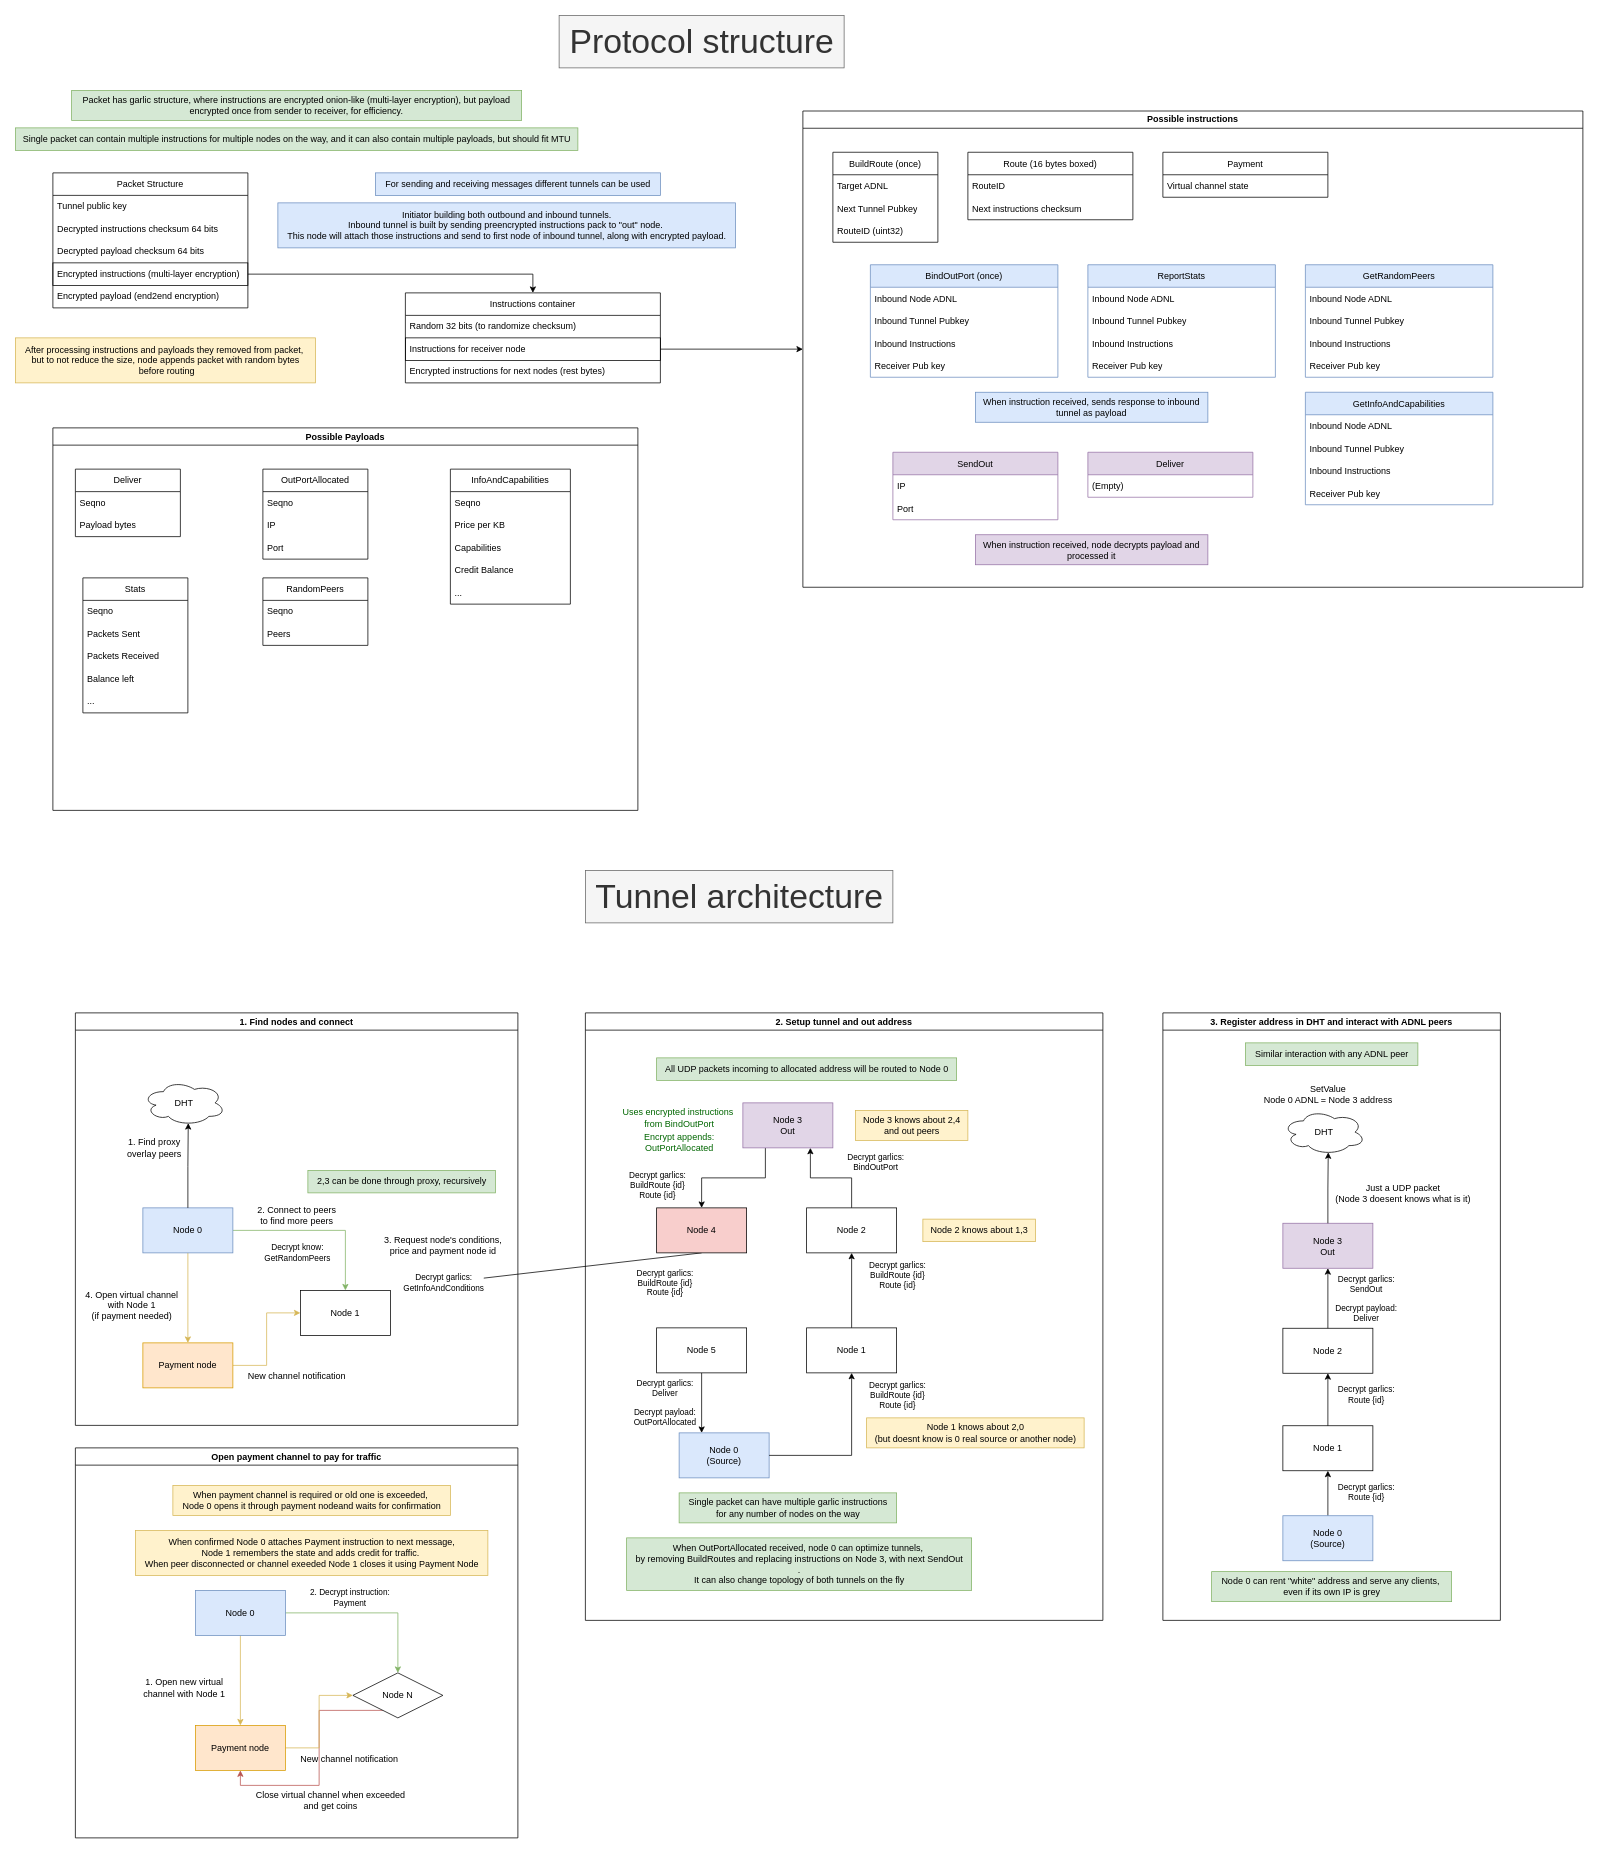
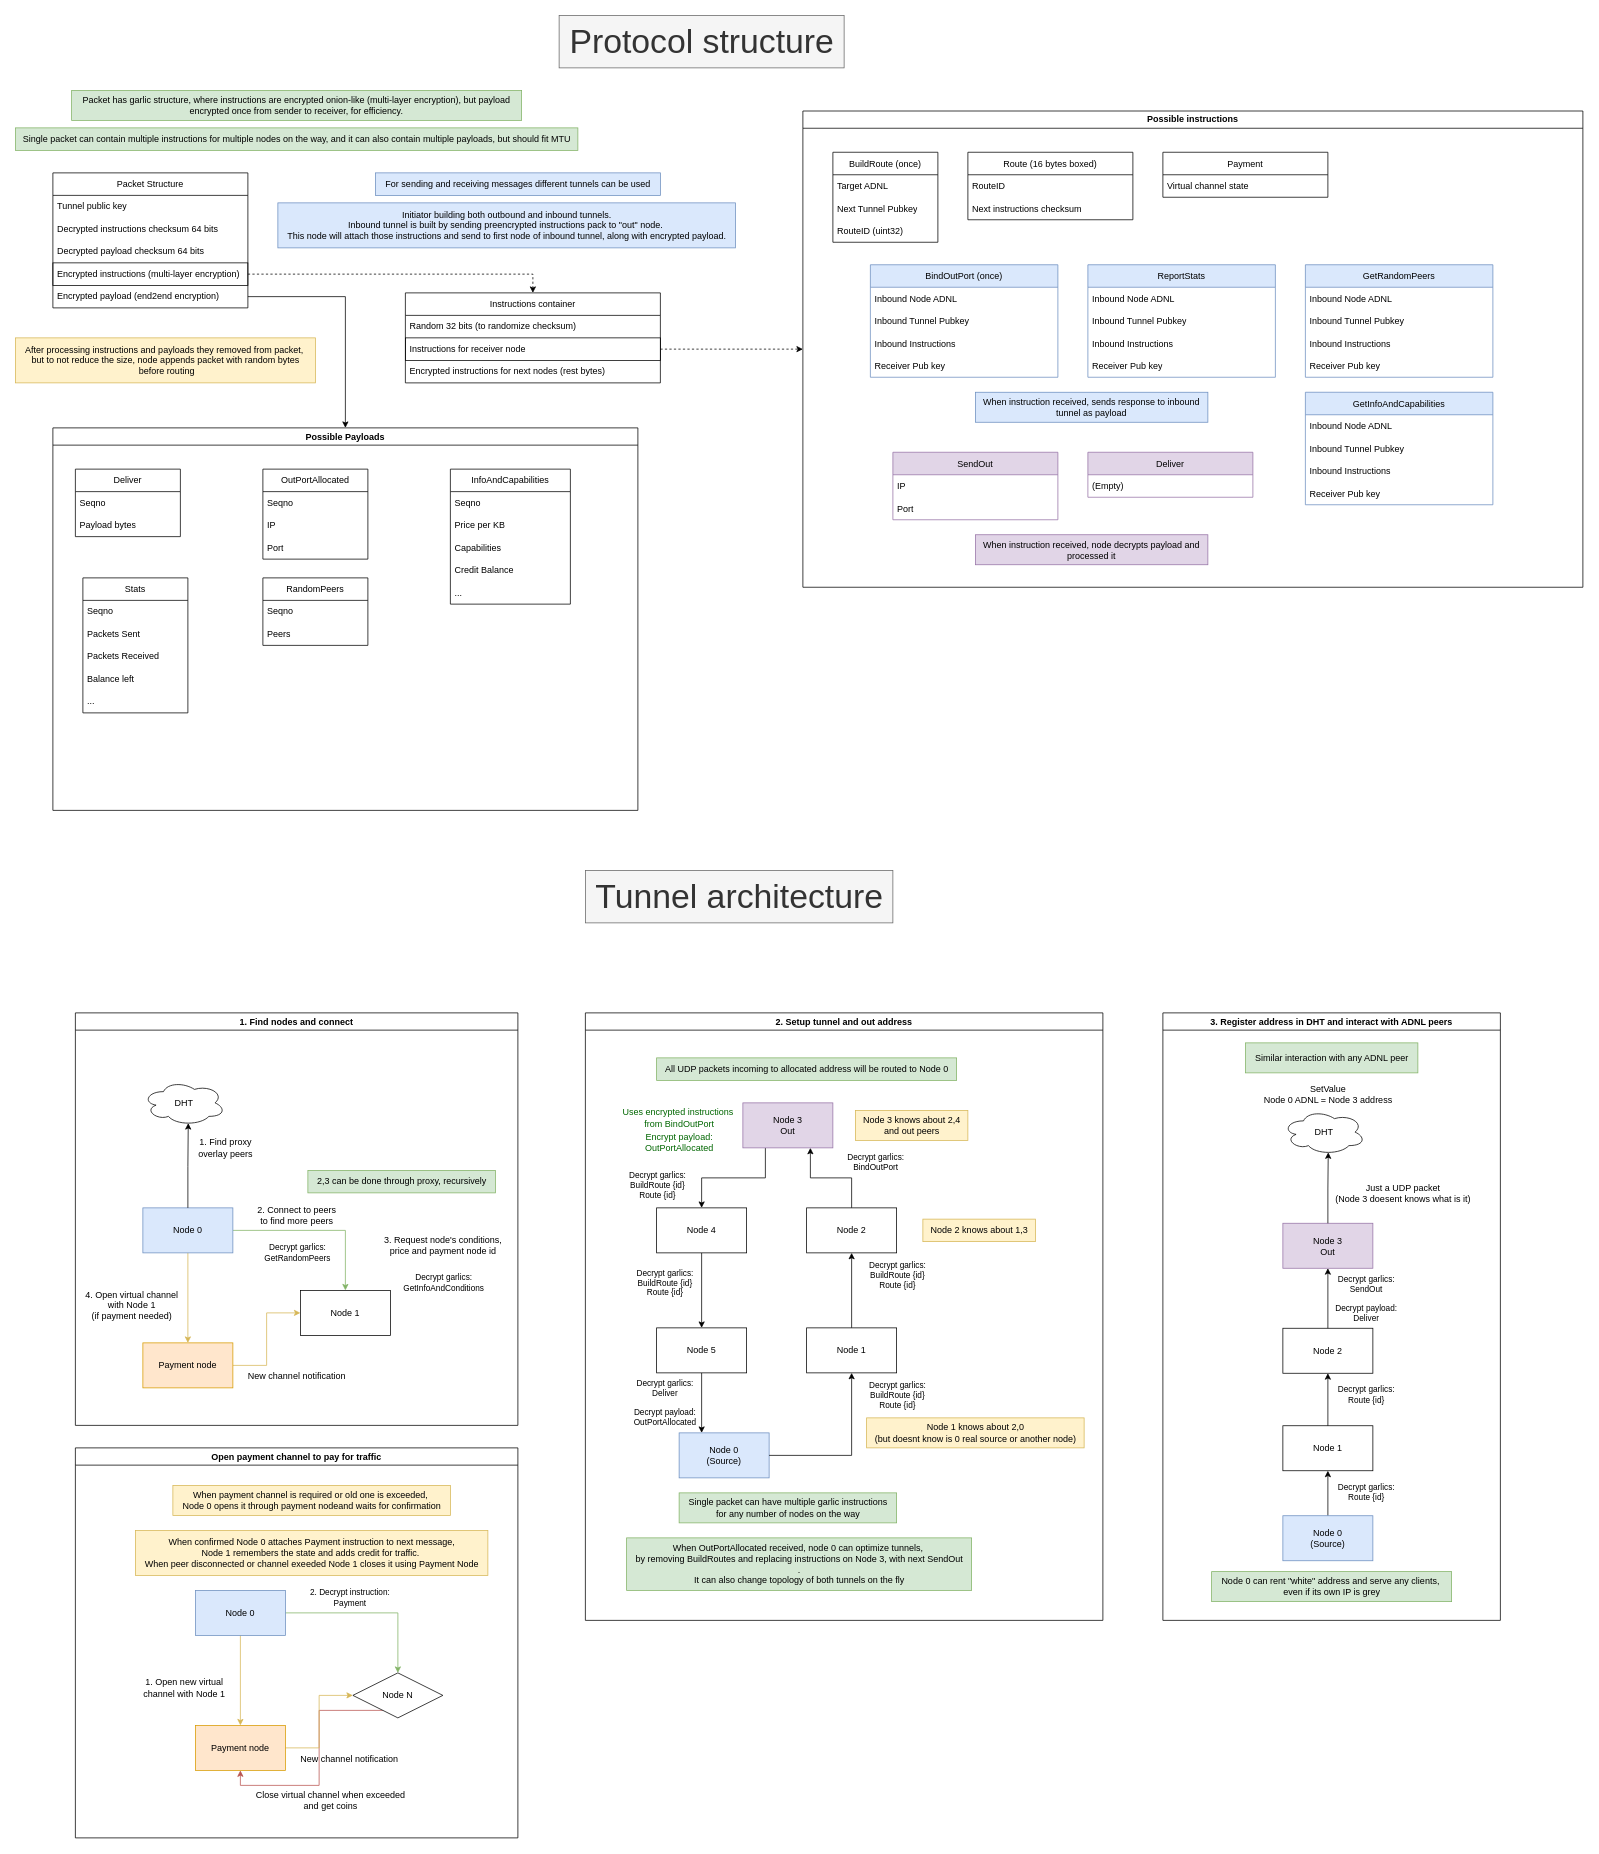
(397, 274) -> (397, 274)
none -> (345, 312)
(729, 349) -> (729, 349)
(1332, 1054) -> (1332, 1058)
(154, 1148) -> (225, 1148)
(680, 1148) -> (680, 1148)
(702, 1230) -> (702, 1230)
(298, 1253) -> (298, 1253)
(592, 1266) -> (702, 1288)
